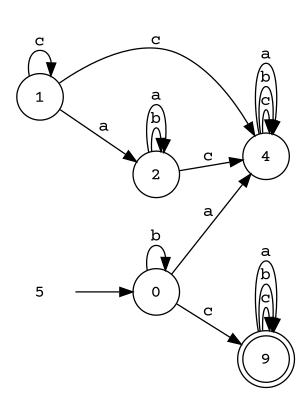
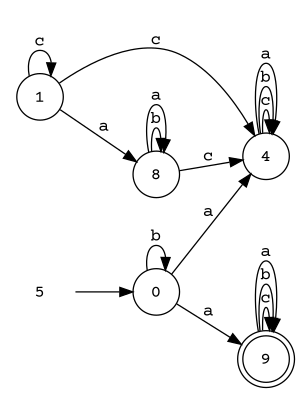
(156, 174) -> (156, 174)
(209, 311) -> (209, 311)
